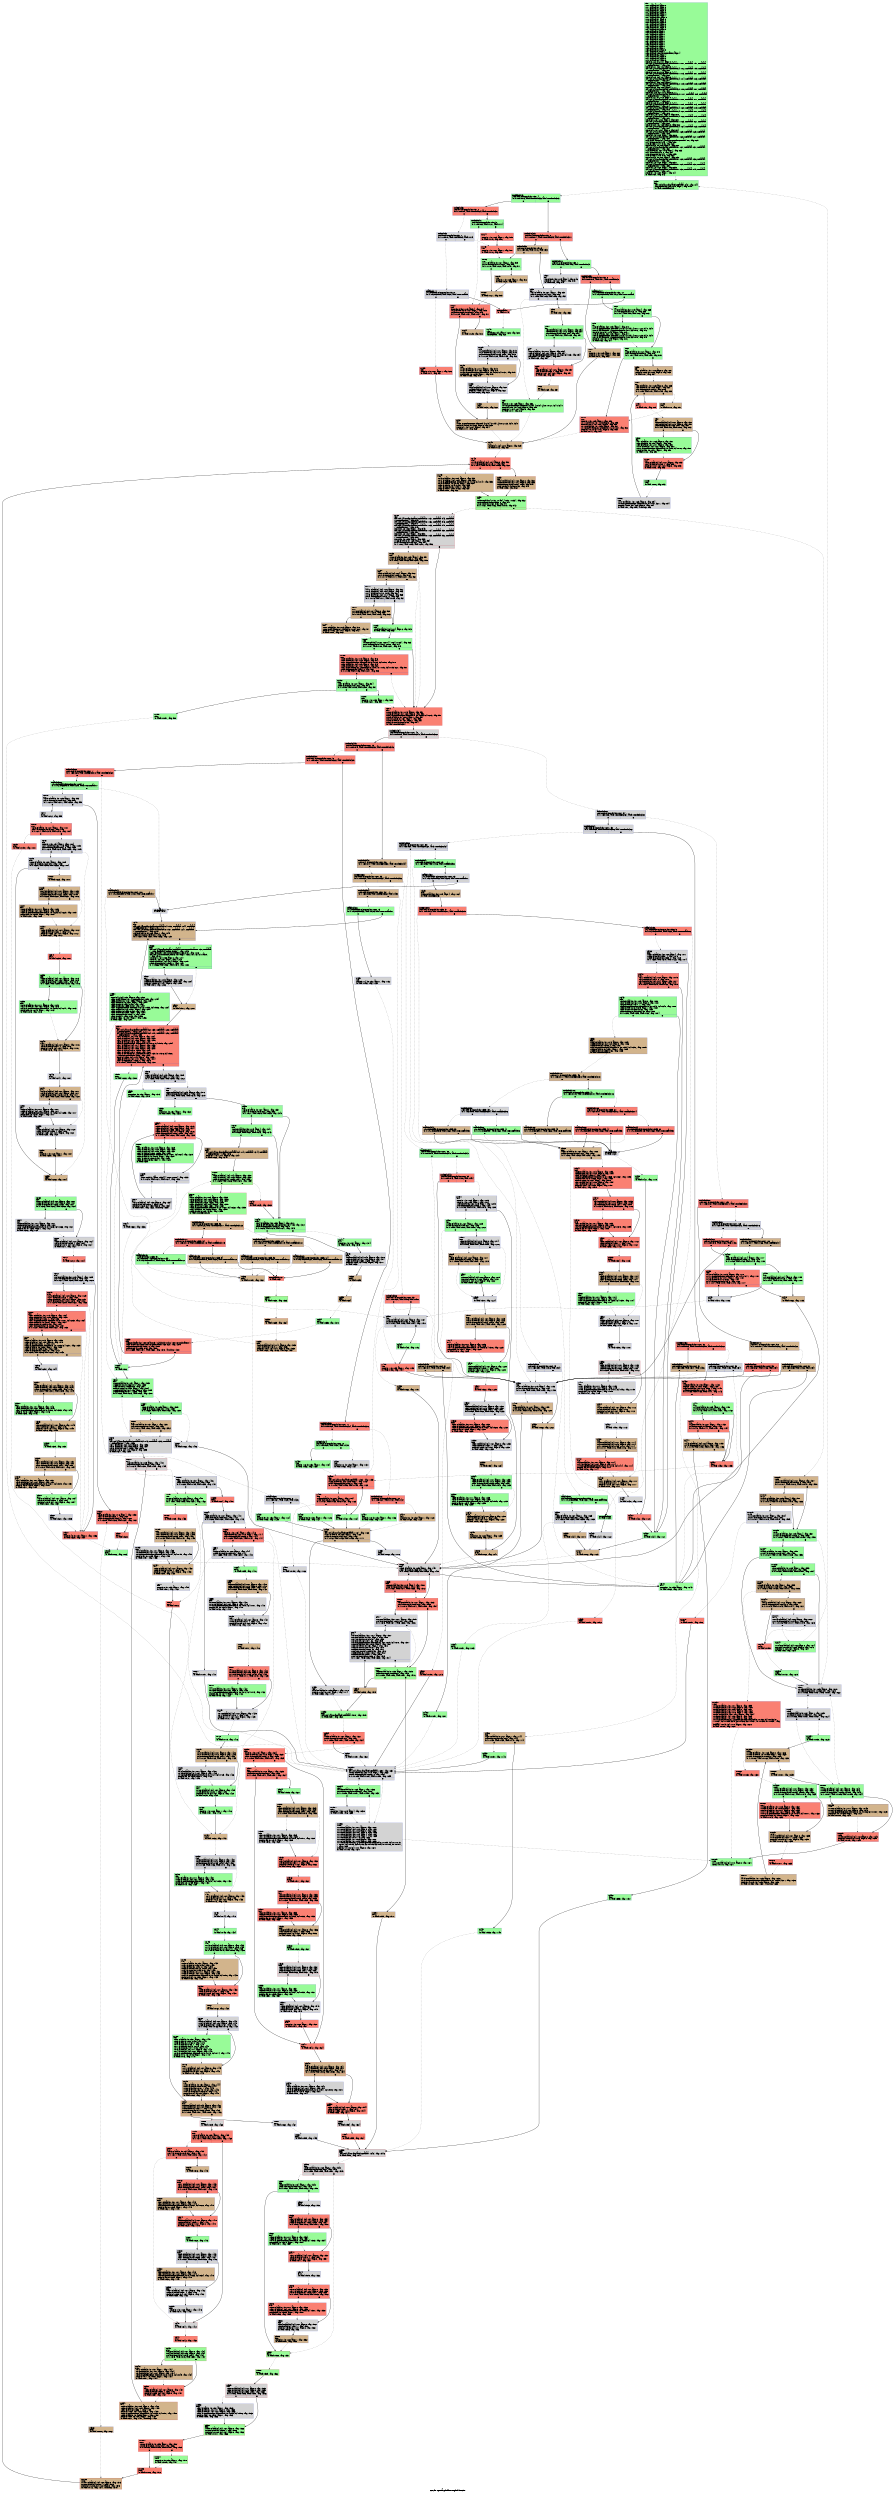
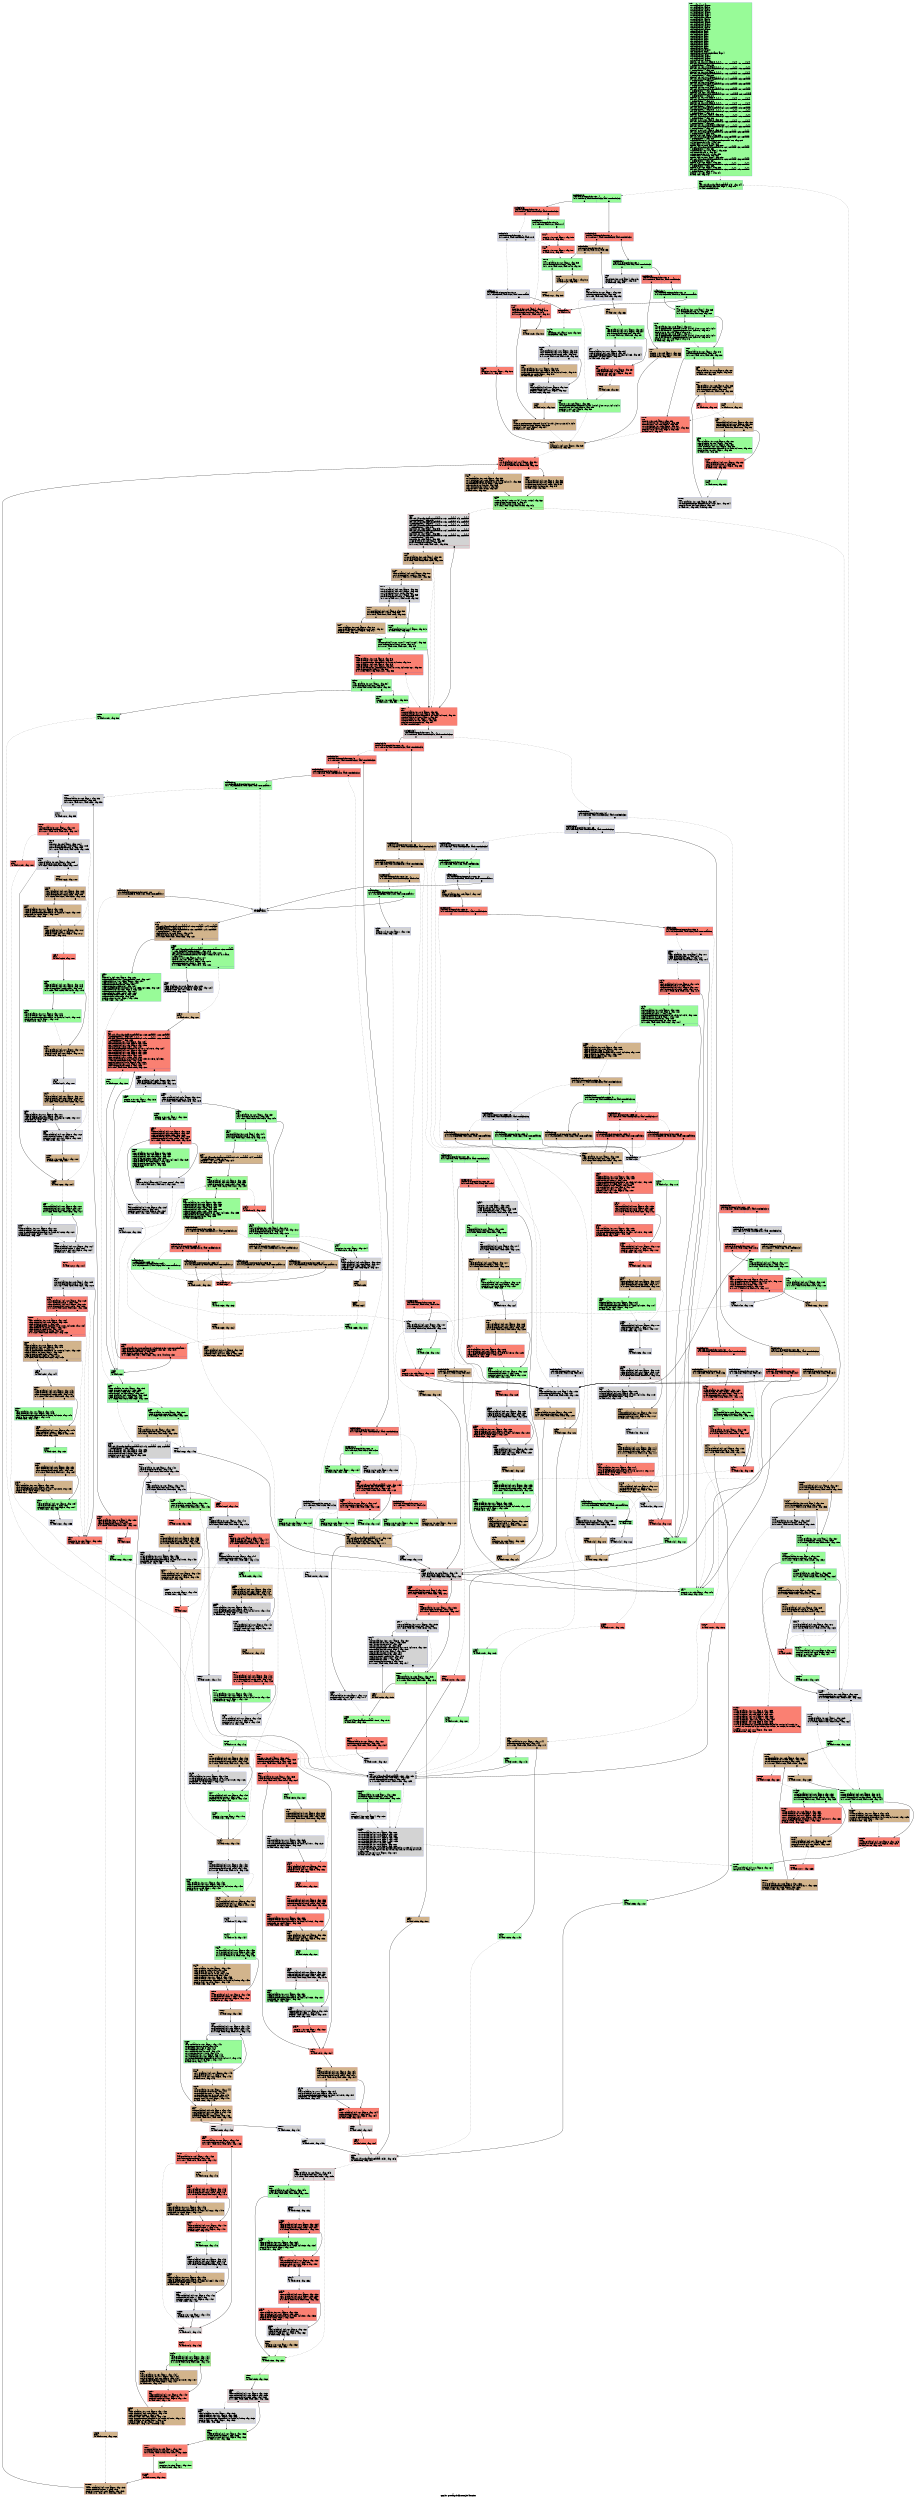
(290, 927) -> (336, 907)
(213, 1250) -> (208, 1256)
